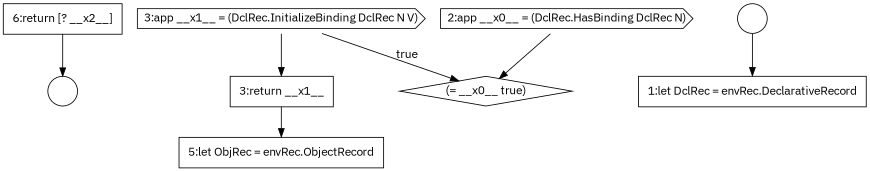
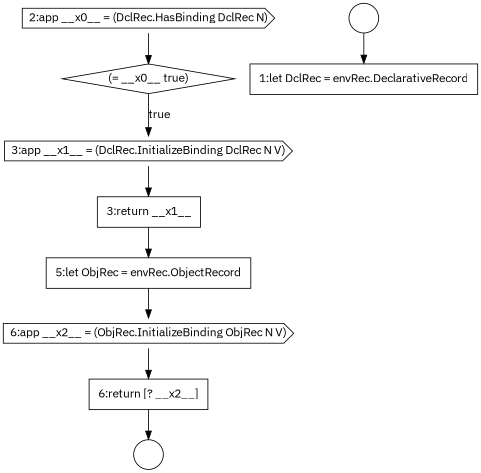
(386, 56) -> (148, 111)
none -> (148, 333)
